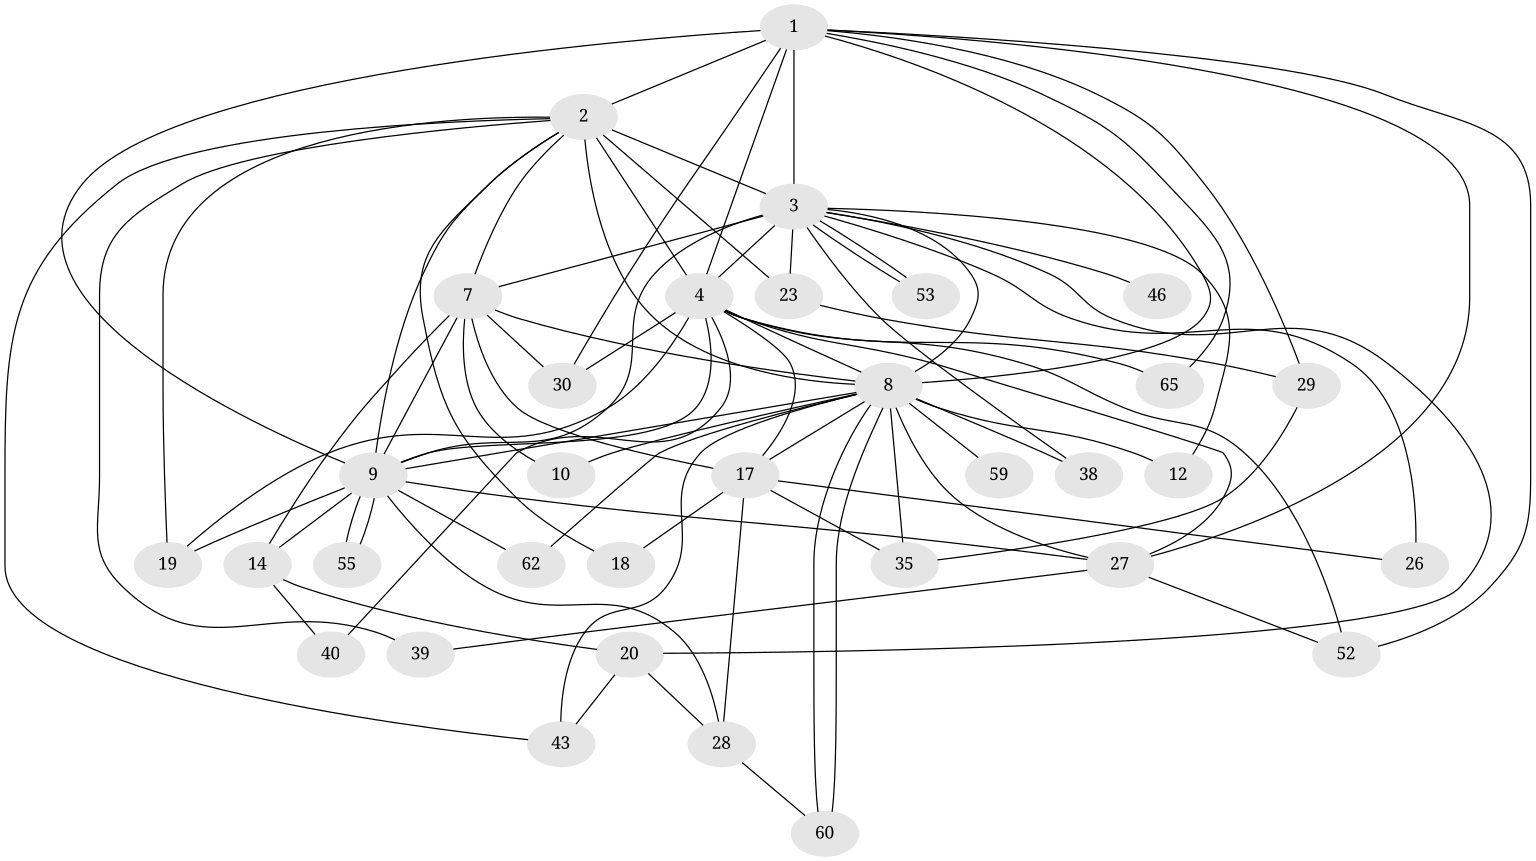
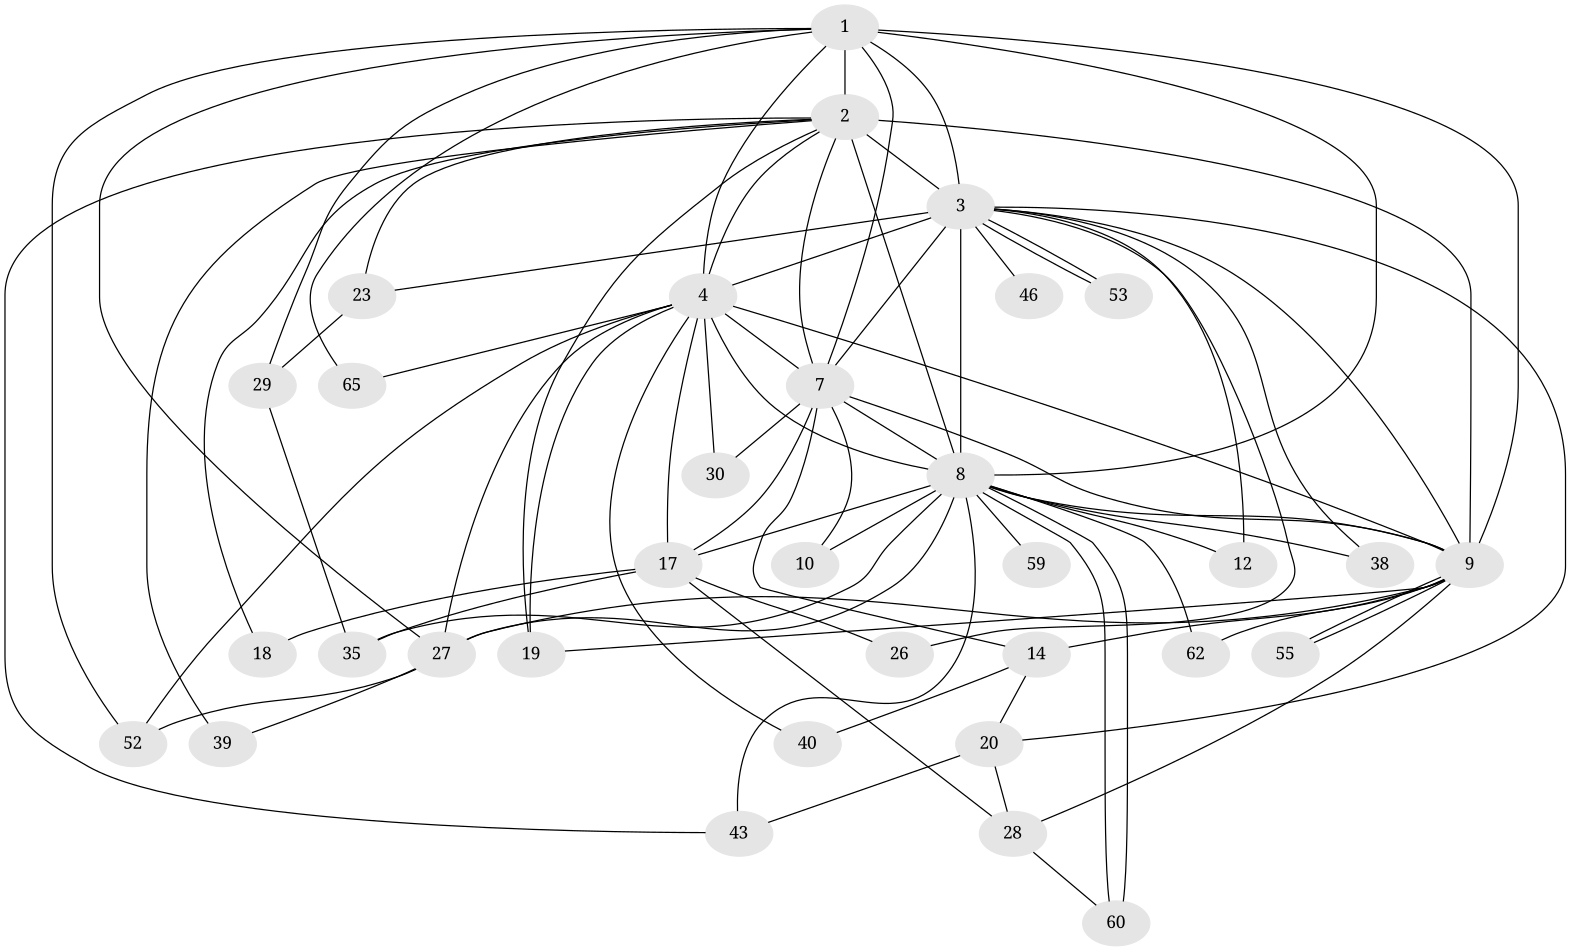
(669, 212) -> (879, 196)
none -> (762, 341)
